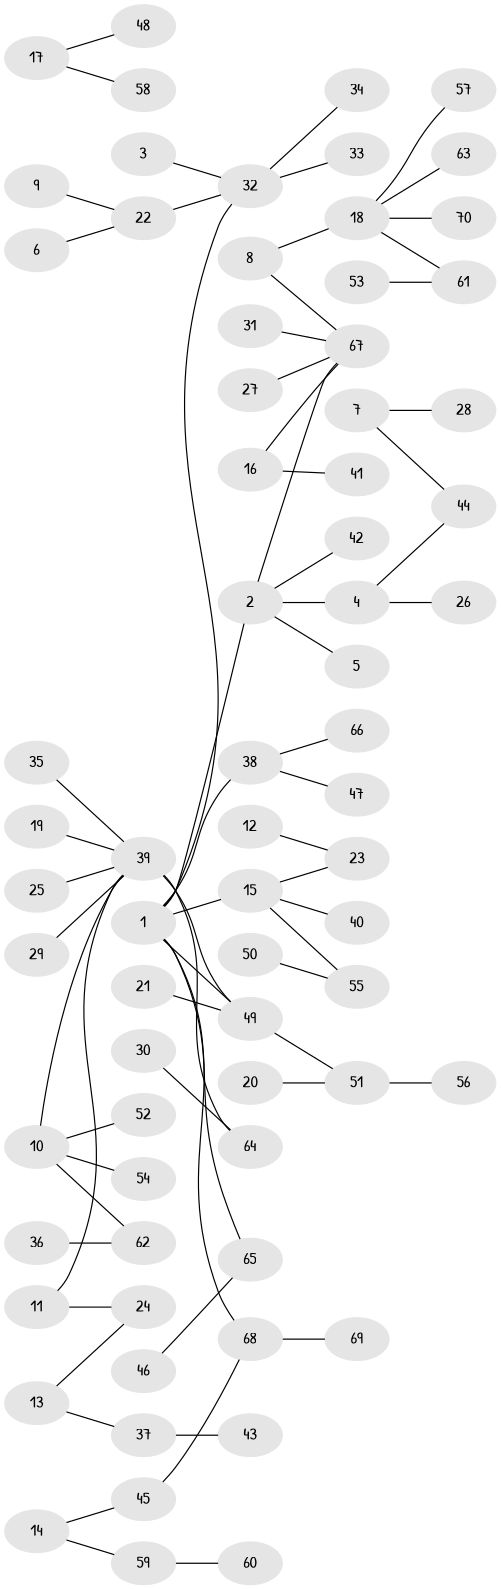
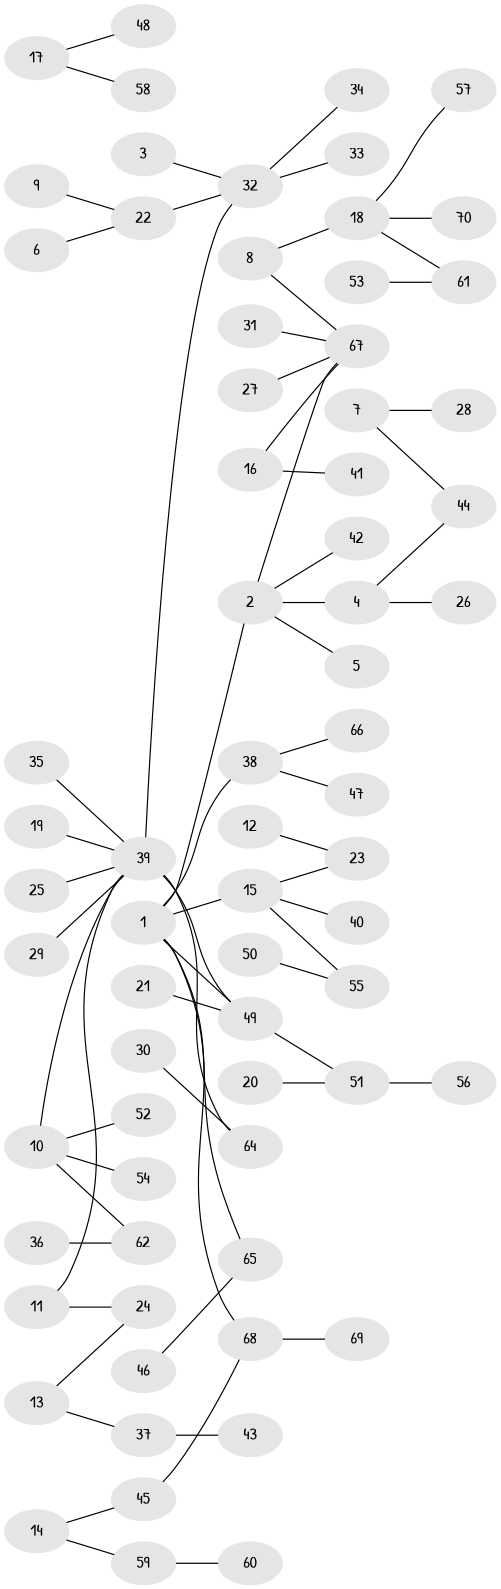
(464, 154) -> none
(202, 556) -> (169, 517)
